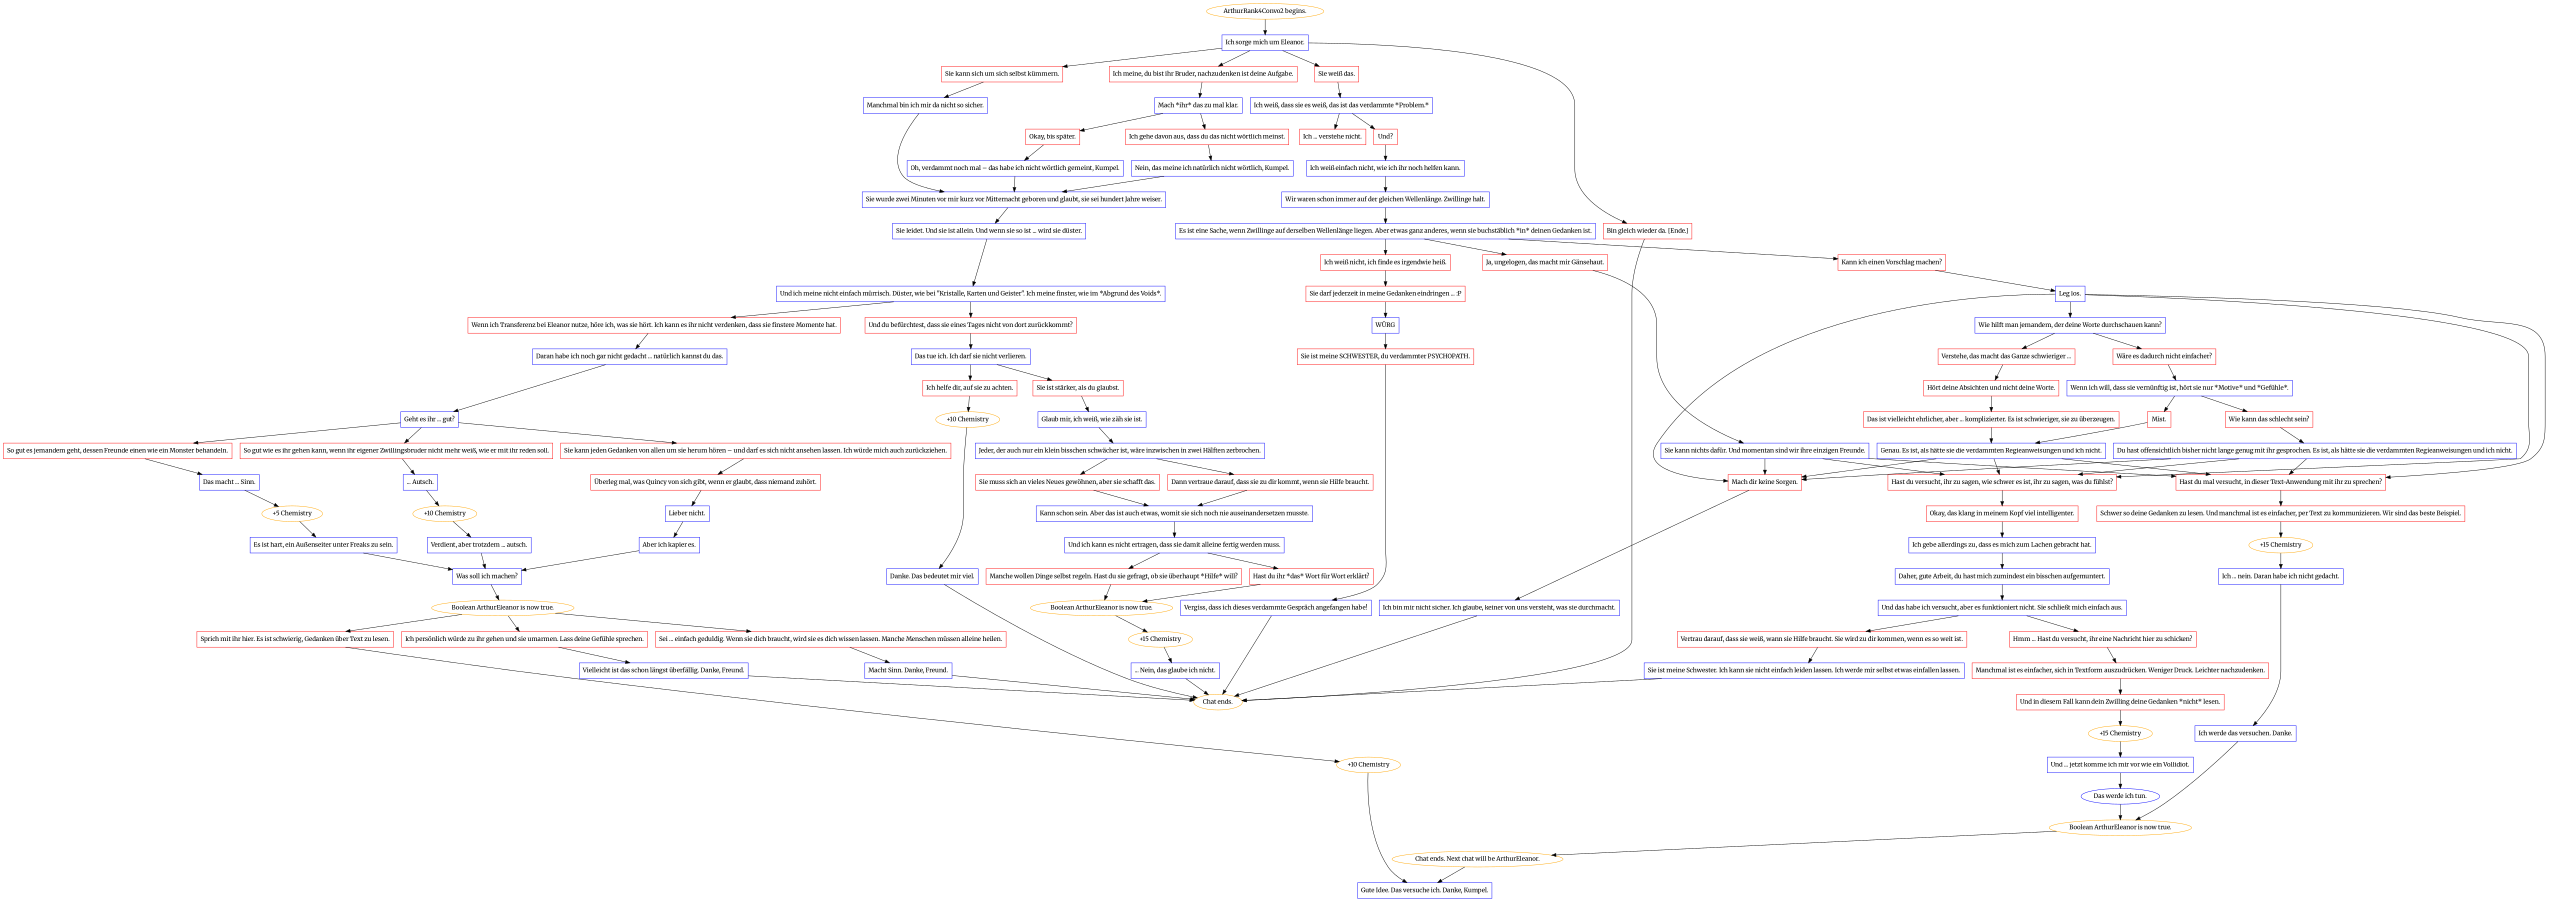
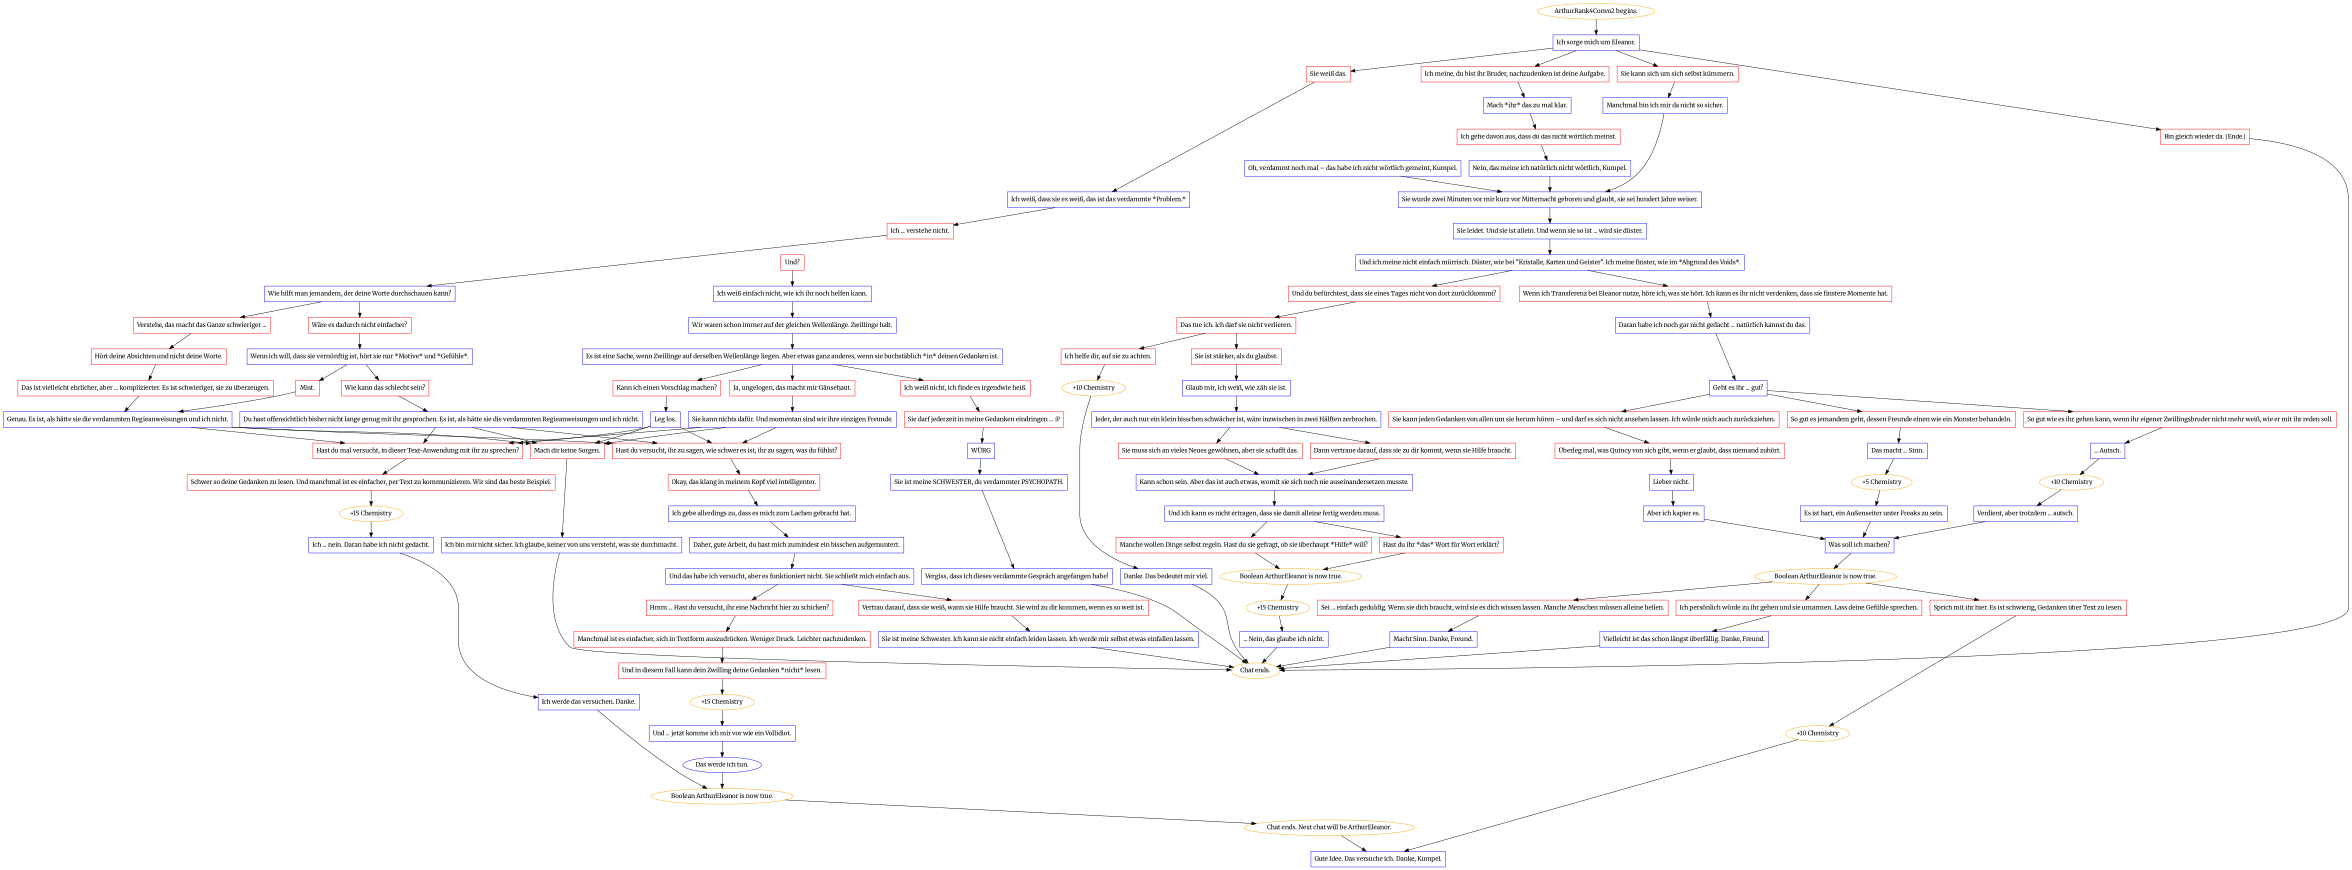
(1362, 120) -> none
(1053, 137) -> none
(2070, 308) -> (659, 260)
(971, 357) -> (1236, 325)
(1386, 357) -> (979, 482)
